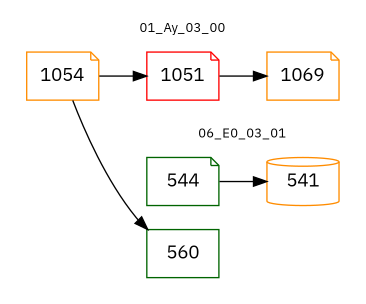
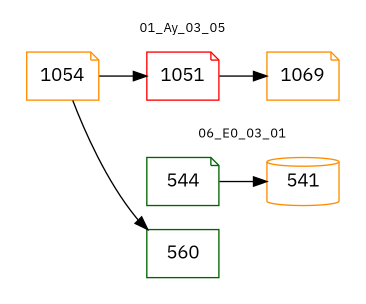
(183, 29) -> (183, 29)
